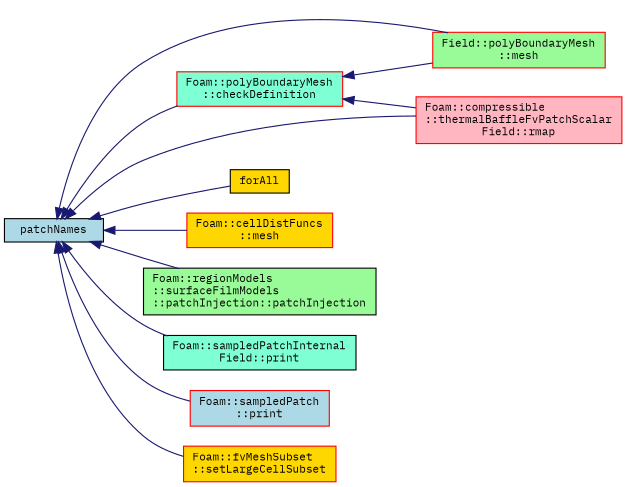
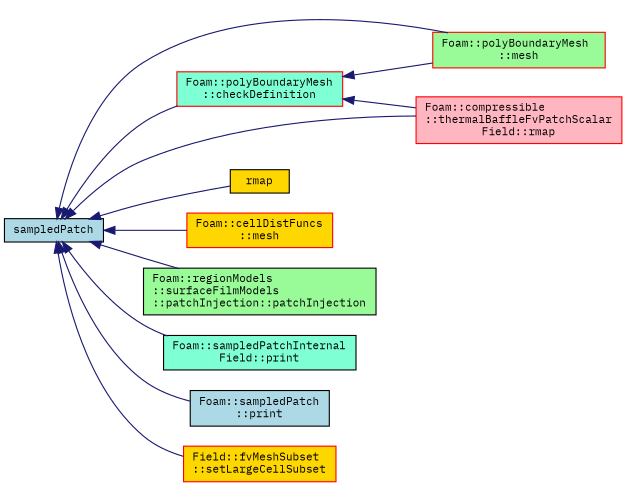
(519, 50) -> (519, 50)
(260, 181) -> (260, 181)
(54, 230) -> (54, 230)
(260, 408) -> (260, 408)
(260, 464) -> (260, 464)
